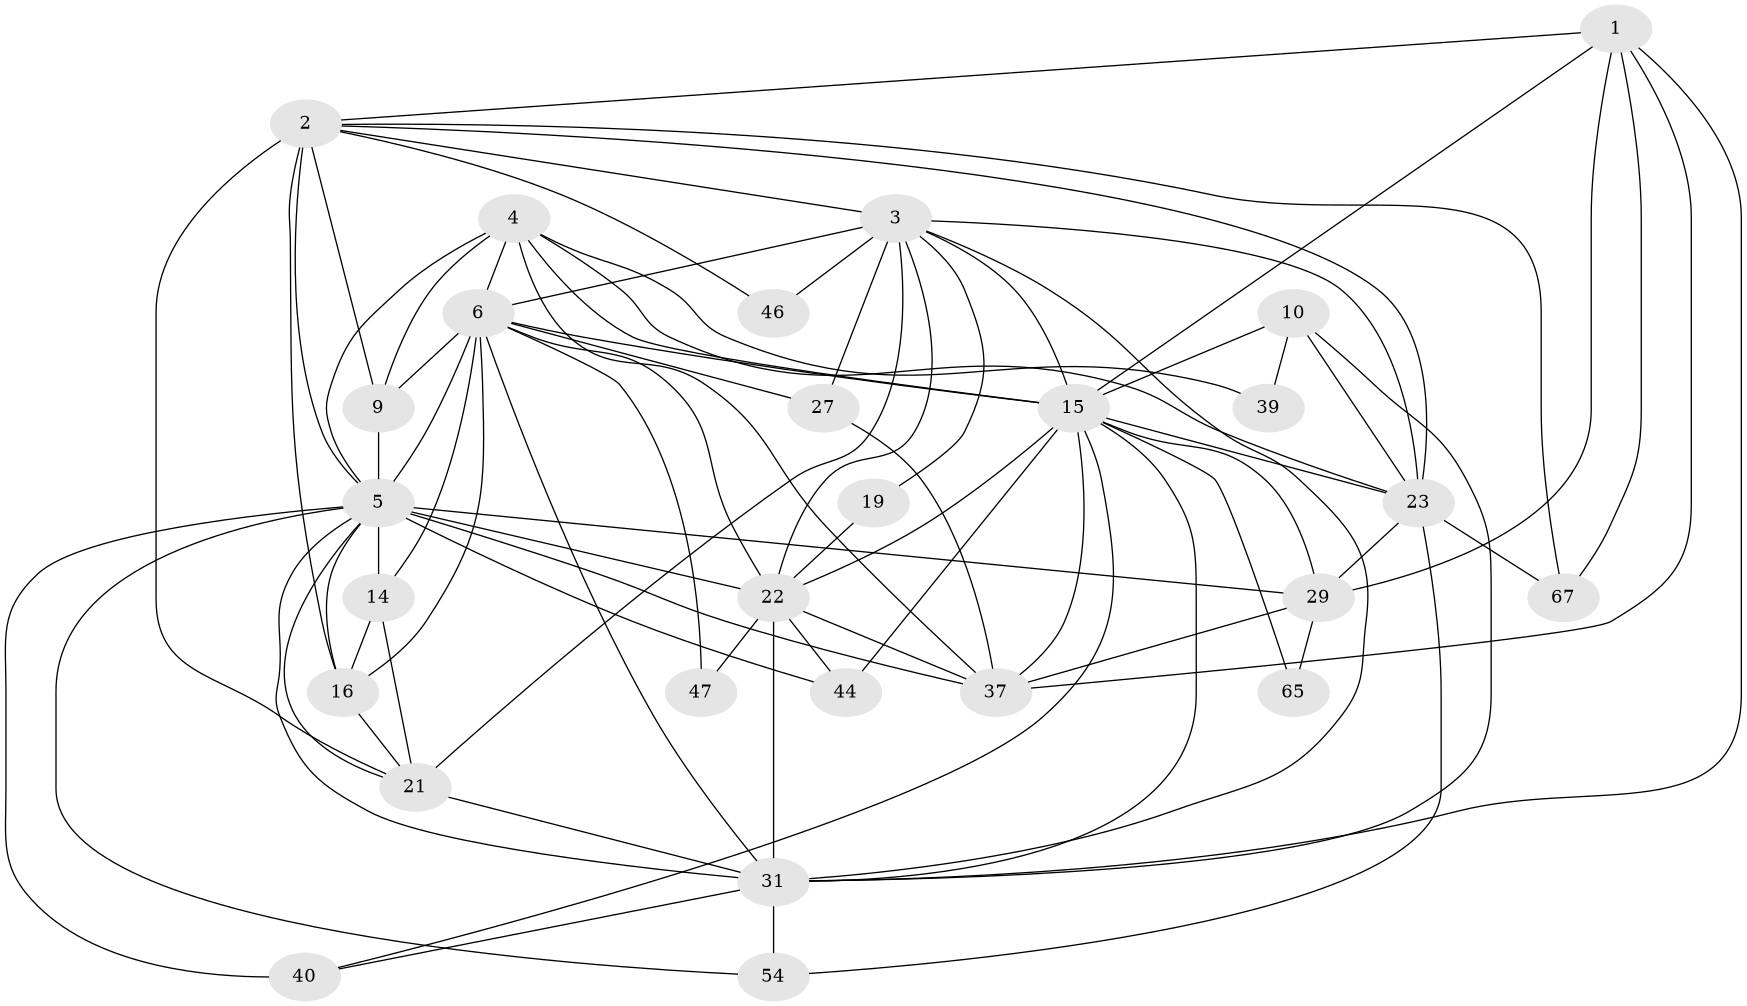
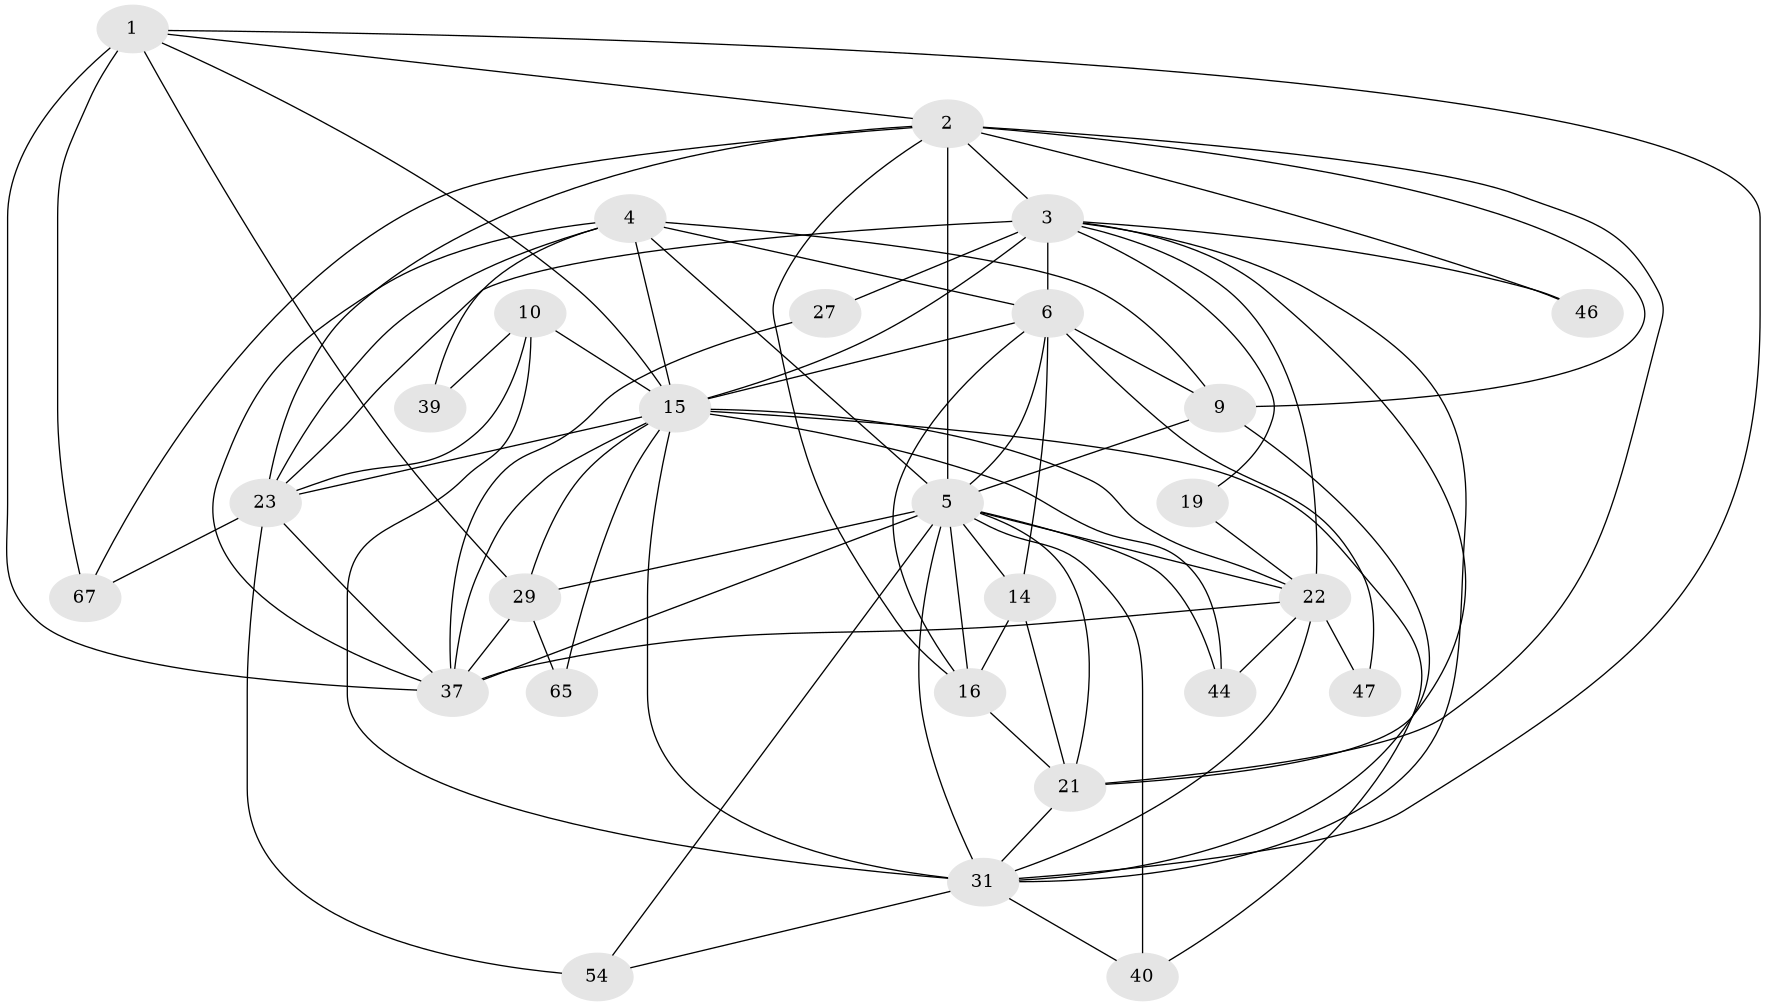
(707, 376) -> none
(683, 399) -> none
(1369, 550) -> (357, 599)
(587, 584) -> (1376, 760)
